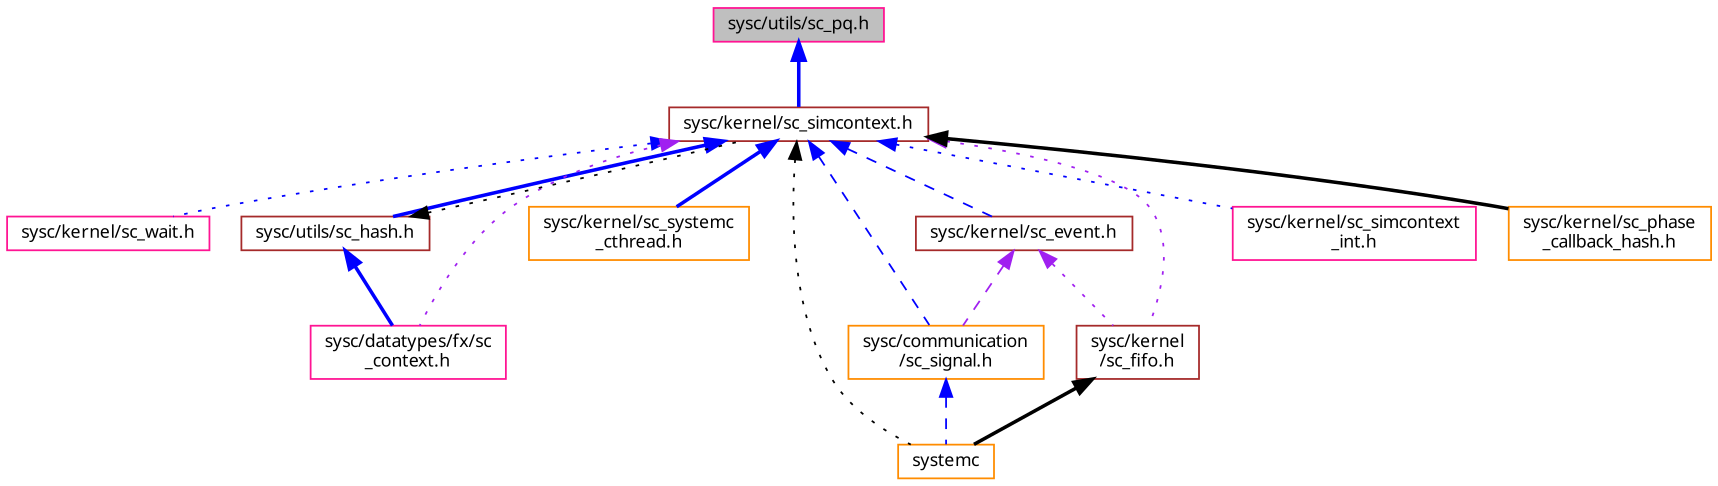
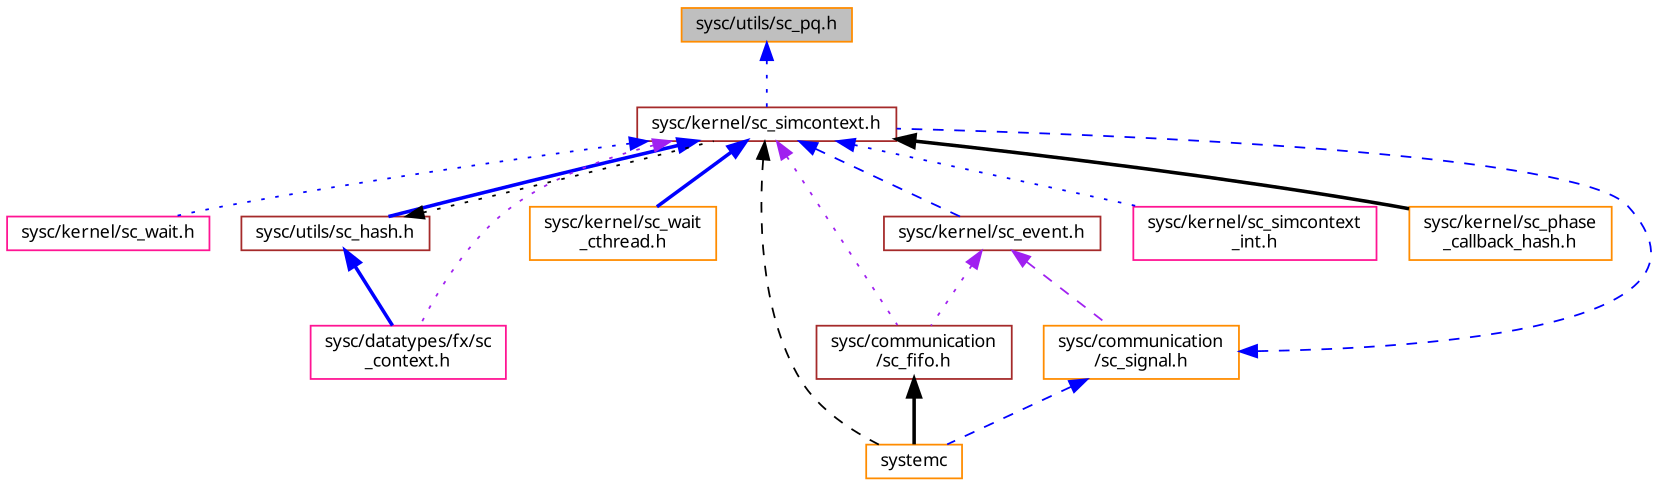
(799, 25) -> (767, 25)
(799, 84) -> (767, 84)
(639, 233) -> (623, 233)
(874, 241) -> (1503, 169)
(808, 323) -> (776, 323)
(1138, 352) -> (914, 352)
